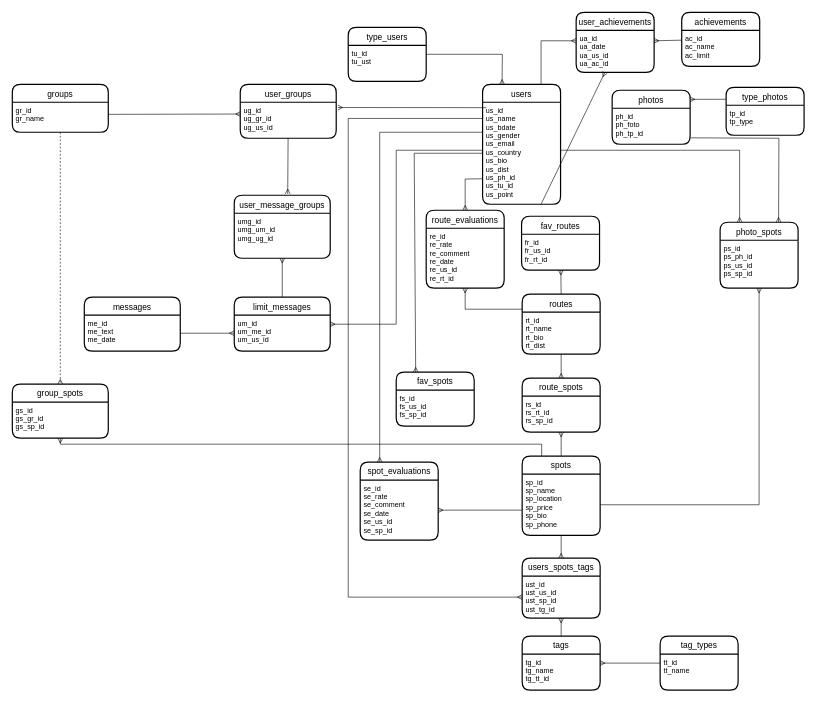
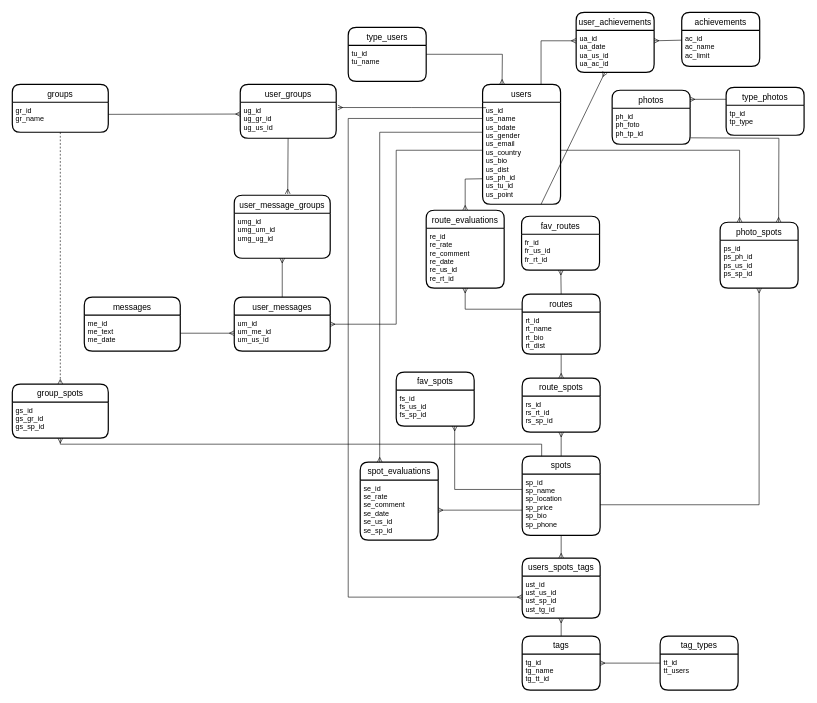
(361, 53) -> (361, 53)
(414, 169) -> none
(282, 307) -> (282, 307)
none -> (457, 490)
(673, 662) -> (673, 662)
